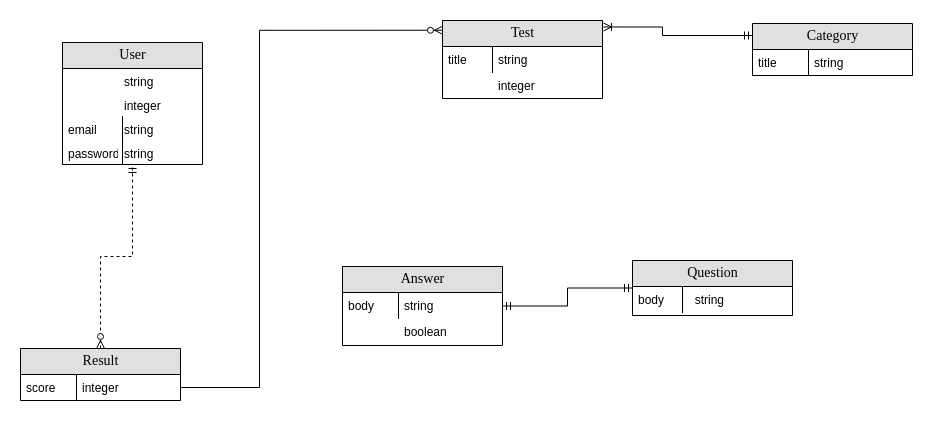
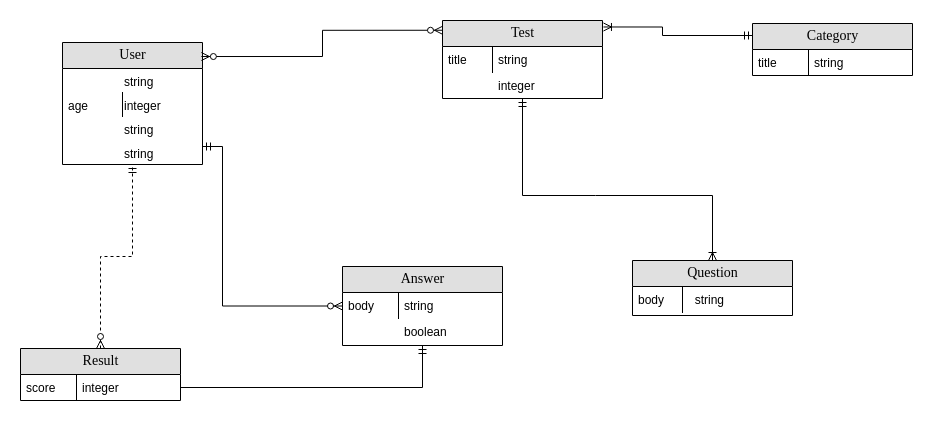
none -> (93, 105)
(93, 129) -> none
(93, 153) -> none
(260, 175) -> (276, 57)
none -> (603, 196)
none -> (223, 277)
(568, 297) -> (363, 388)
